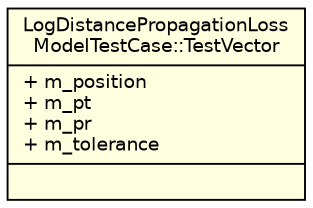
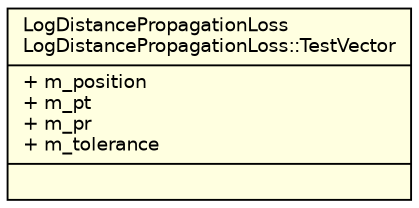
(156, 46) -> (209, 46)
